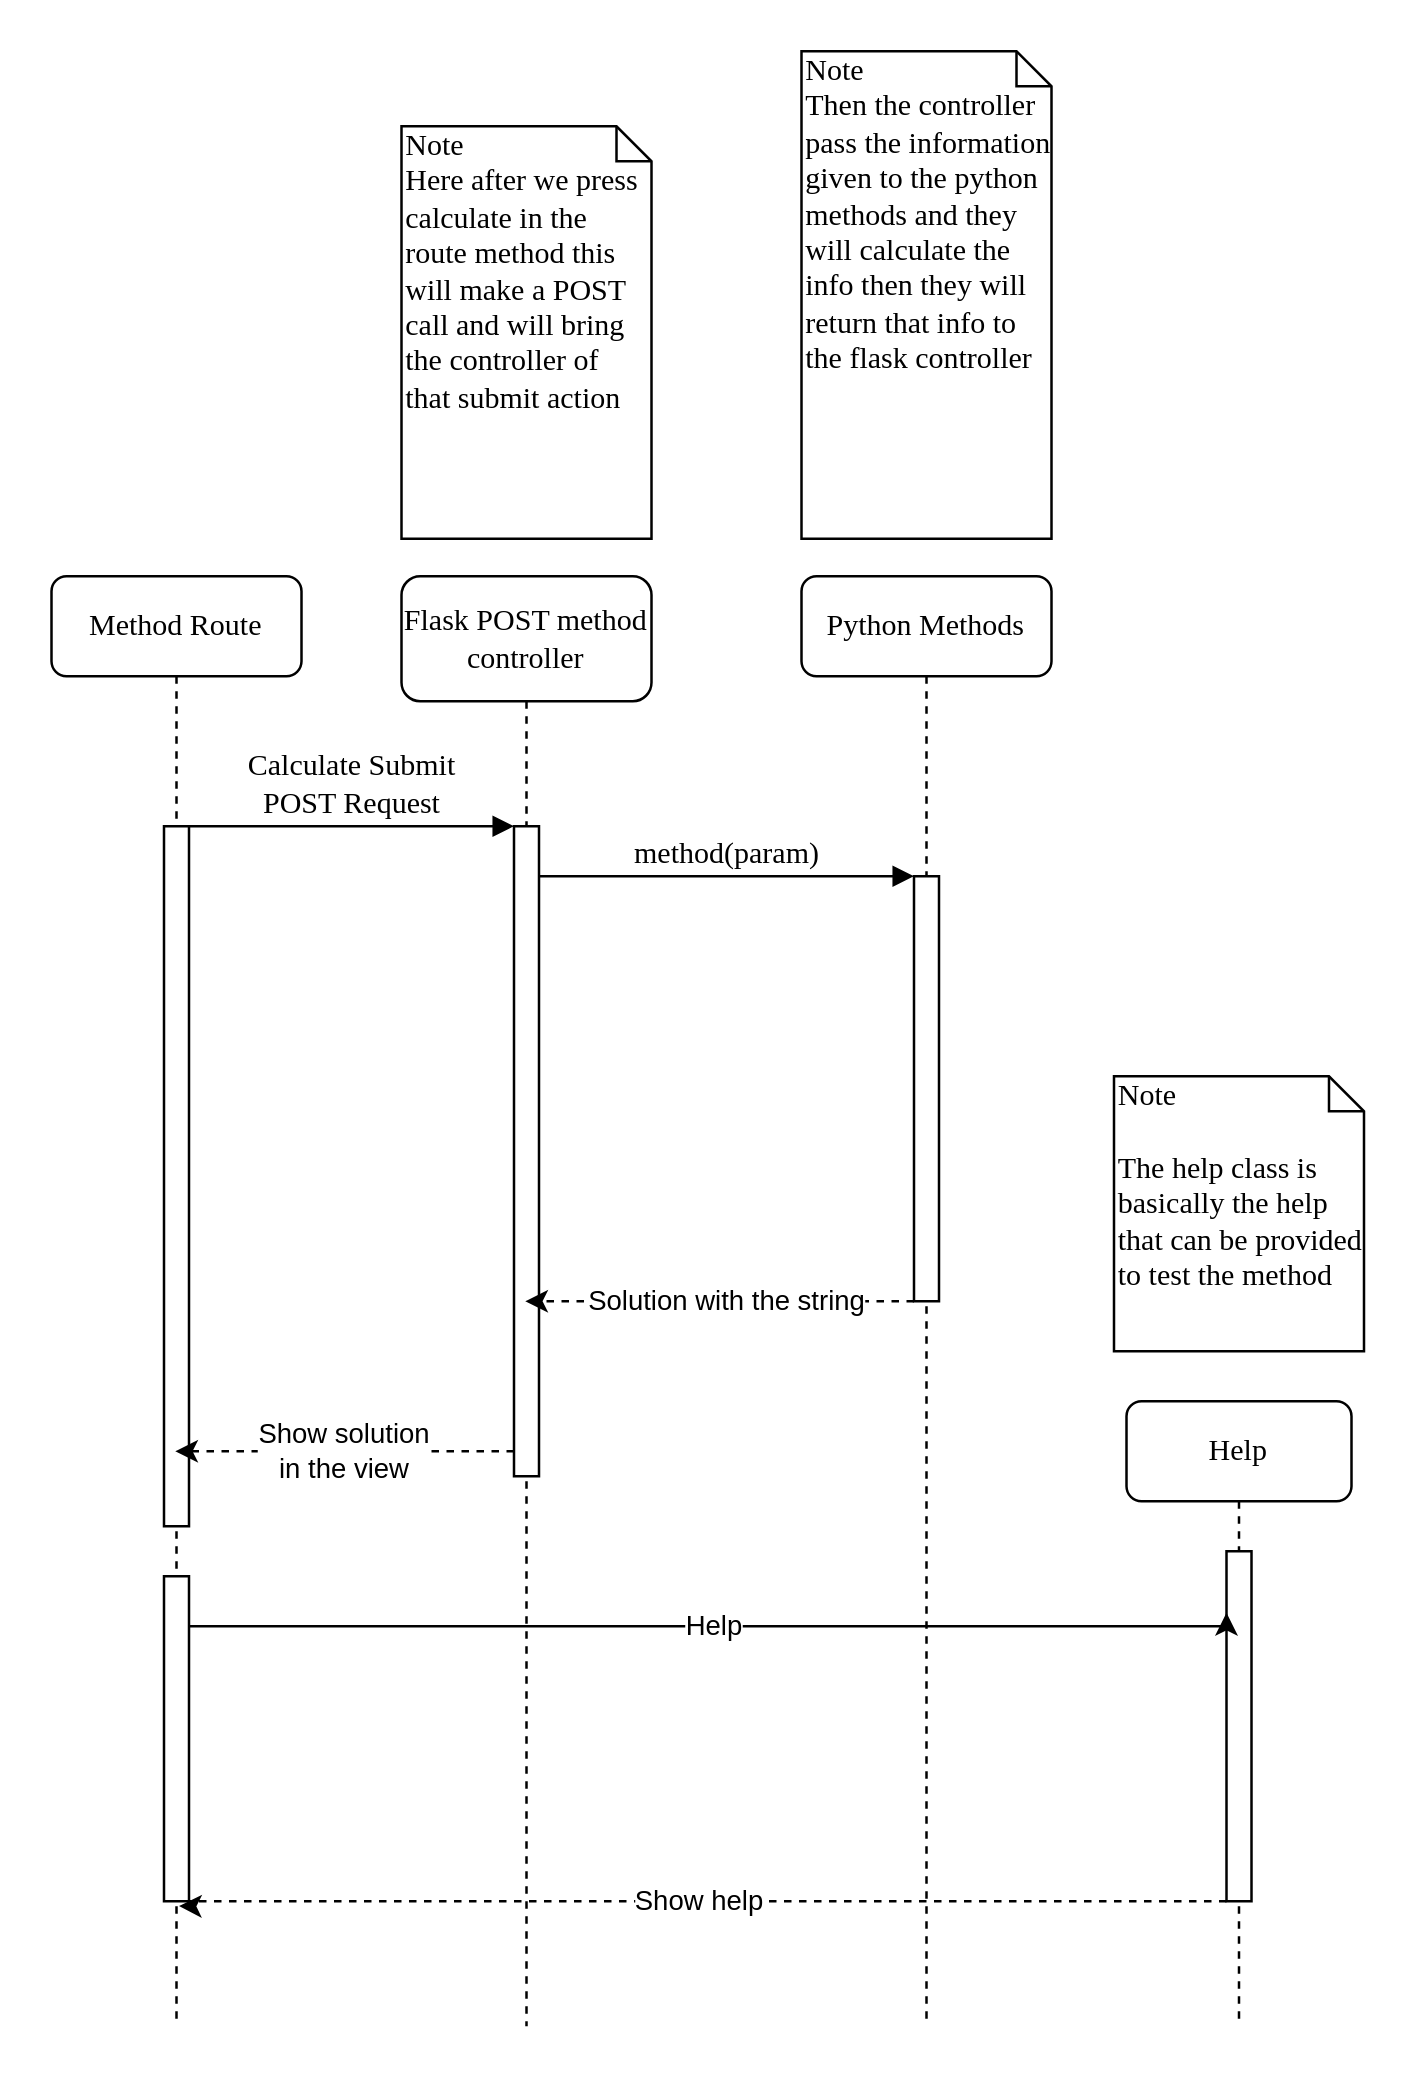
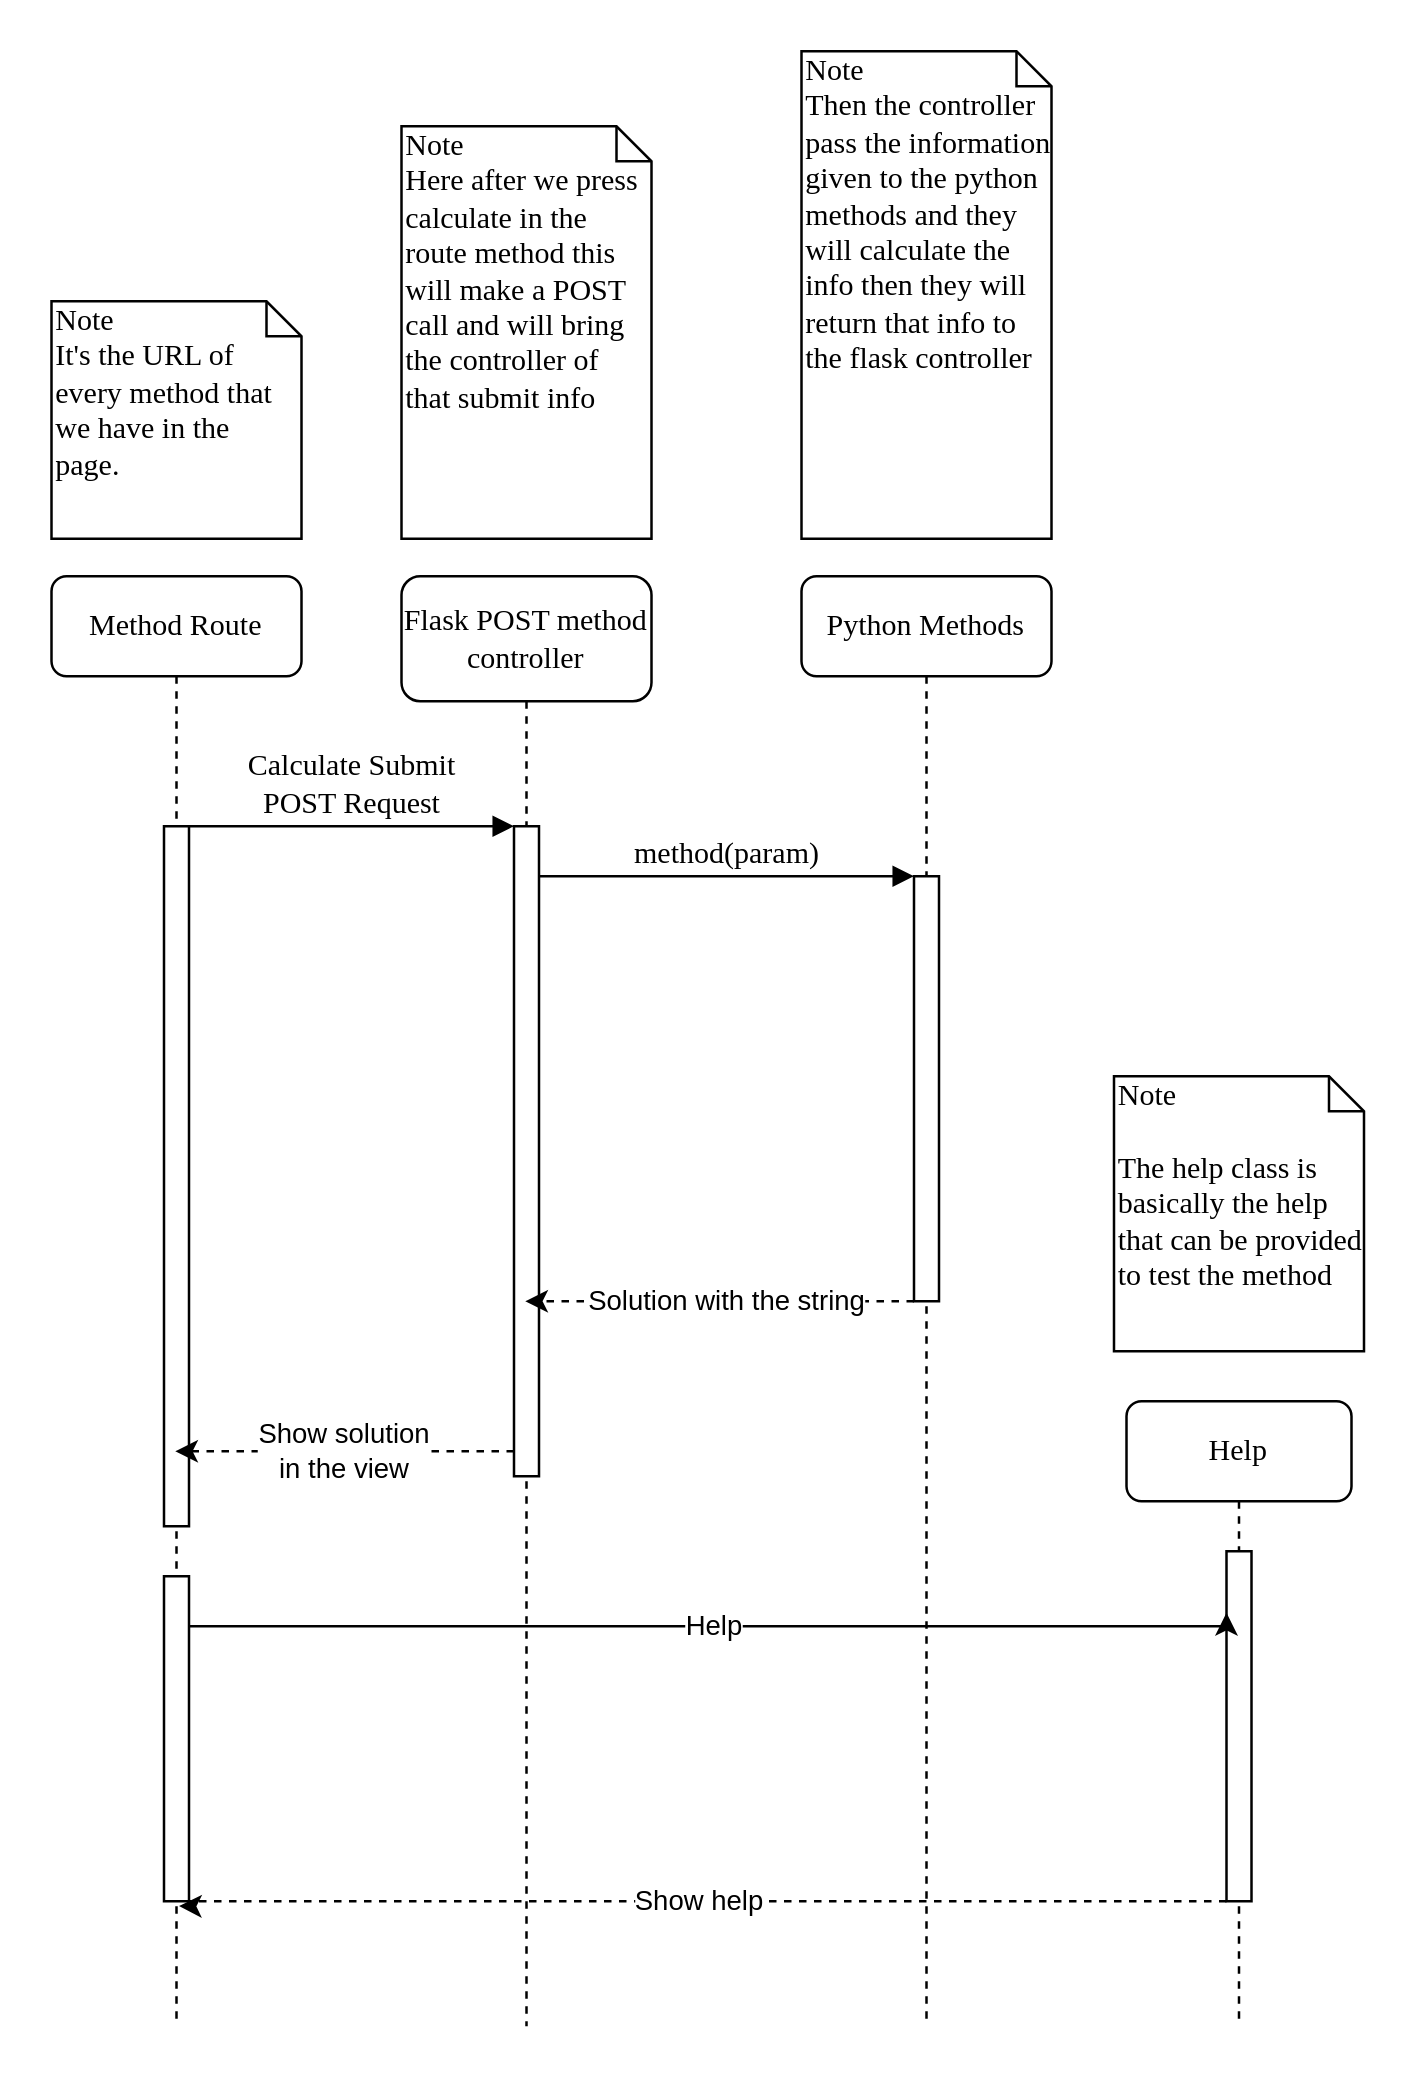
(529, 291) -> (529, 291)
none -> (176, 420)
